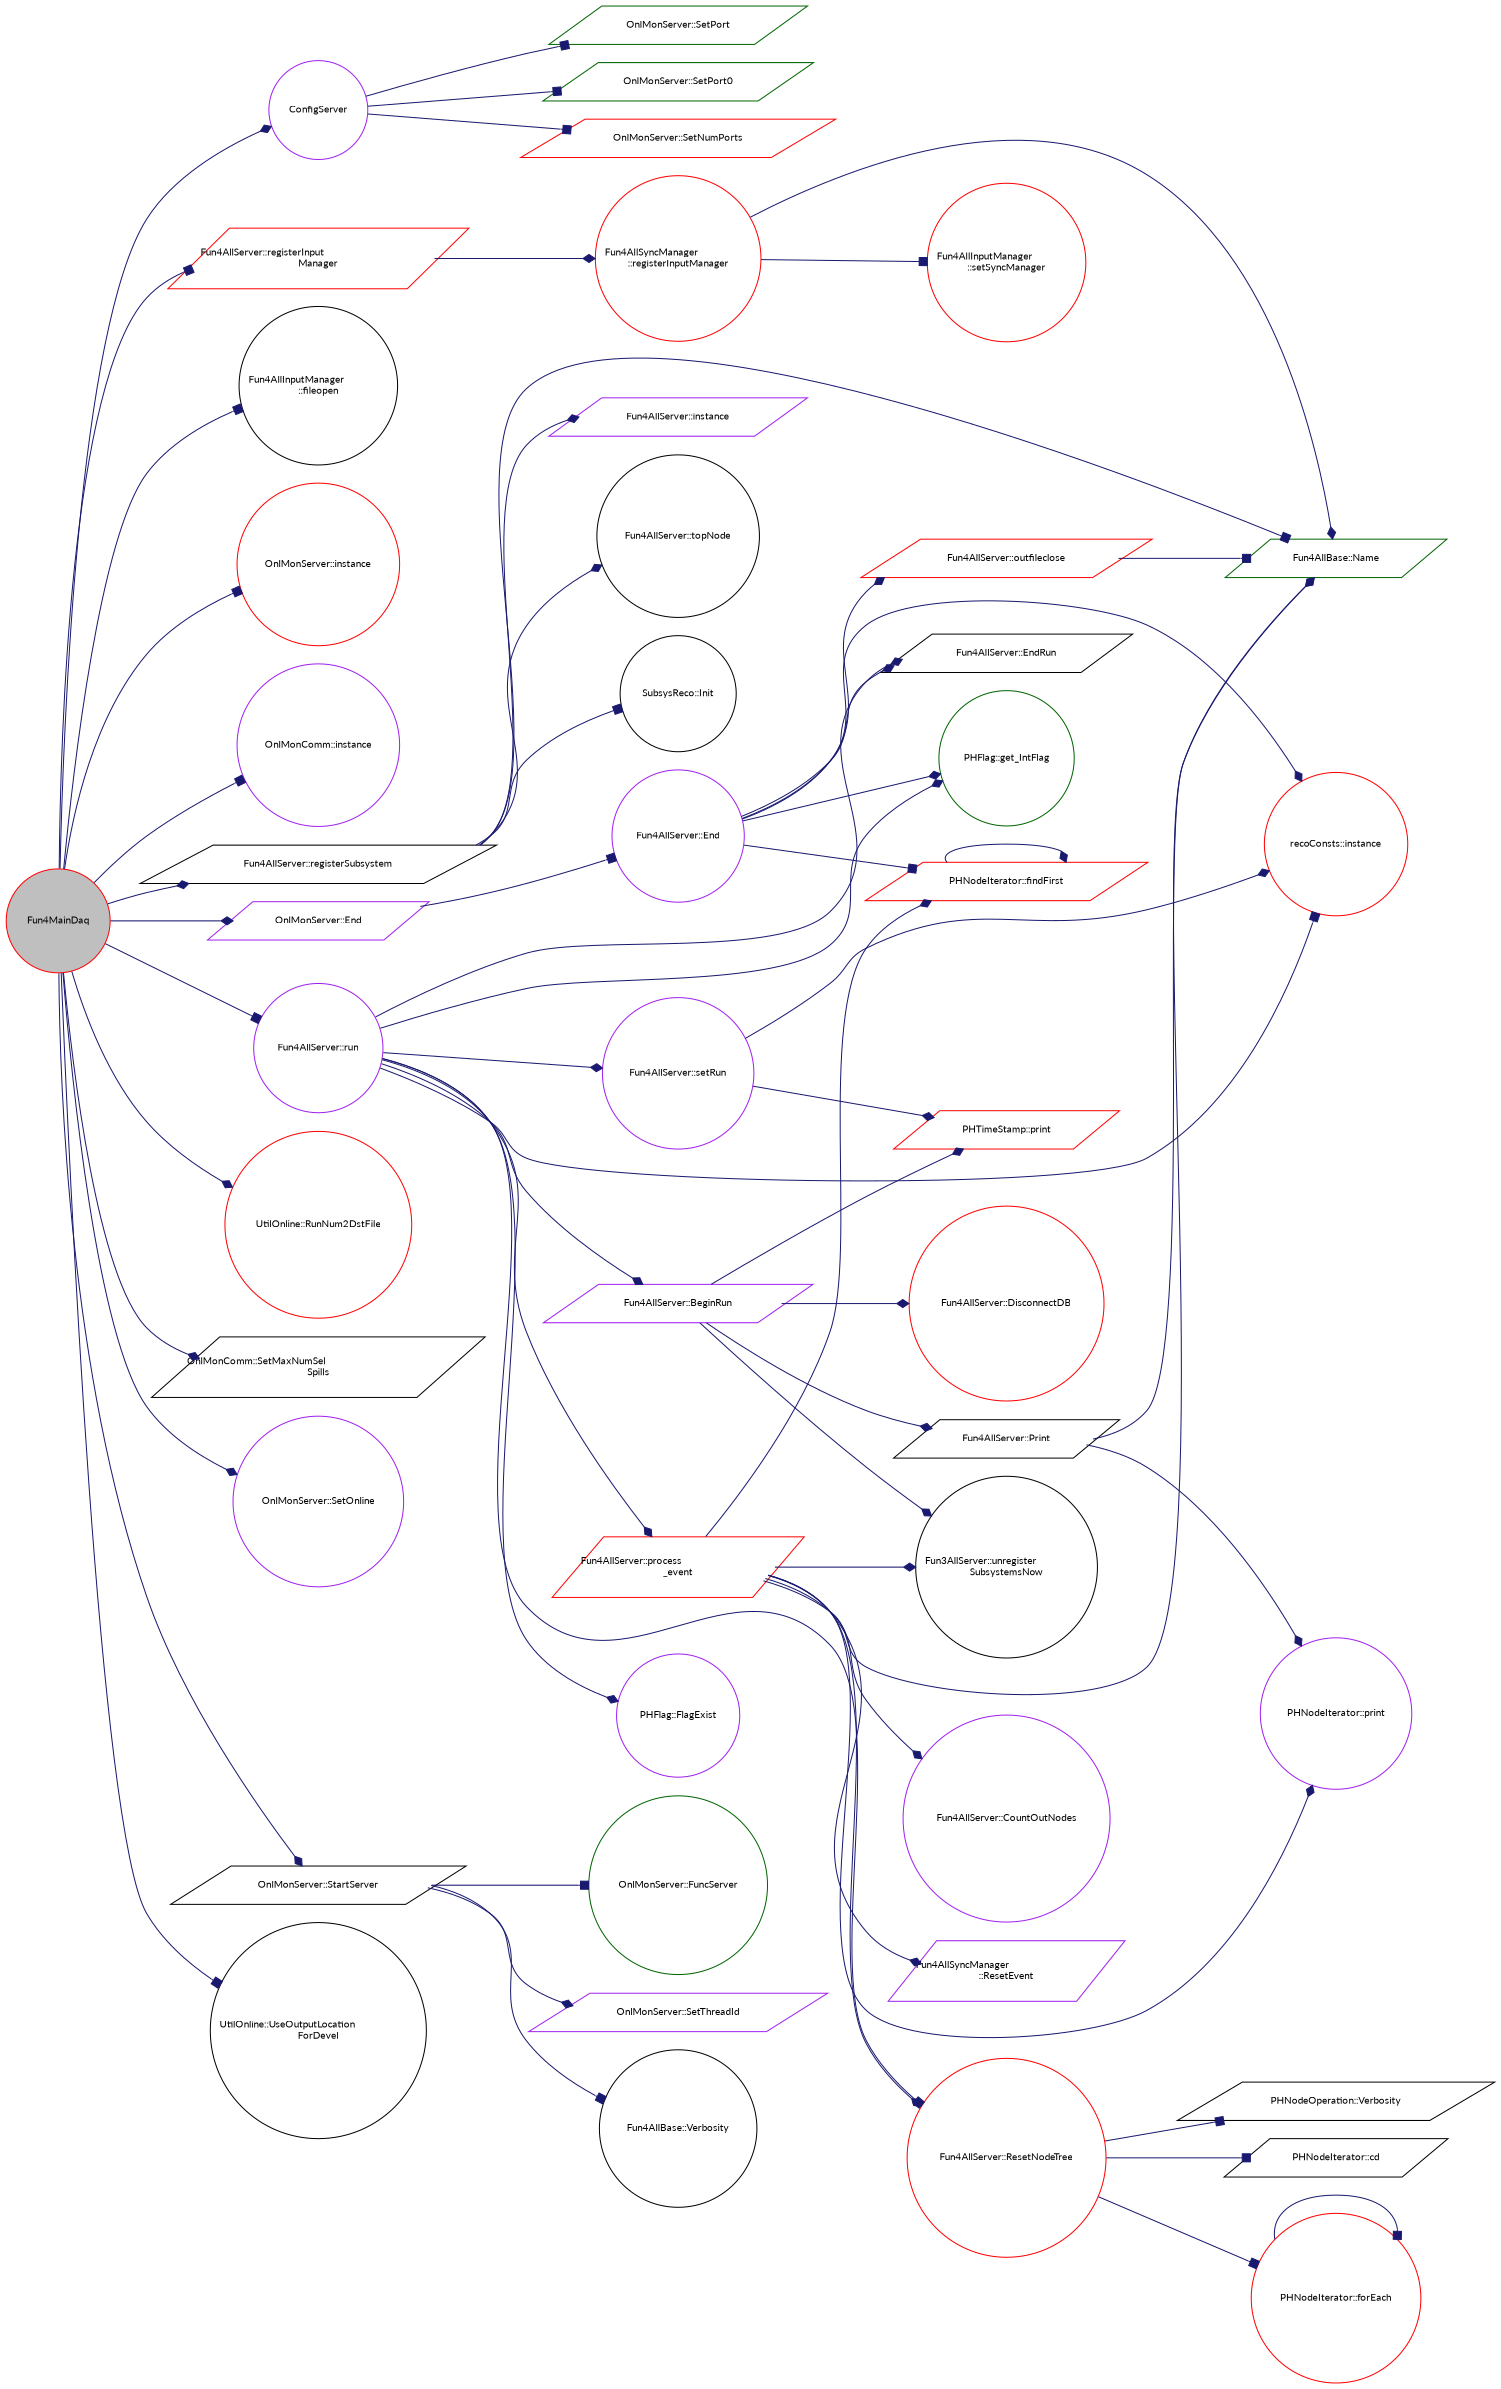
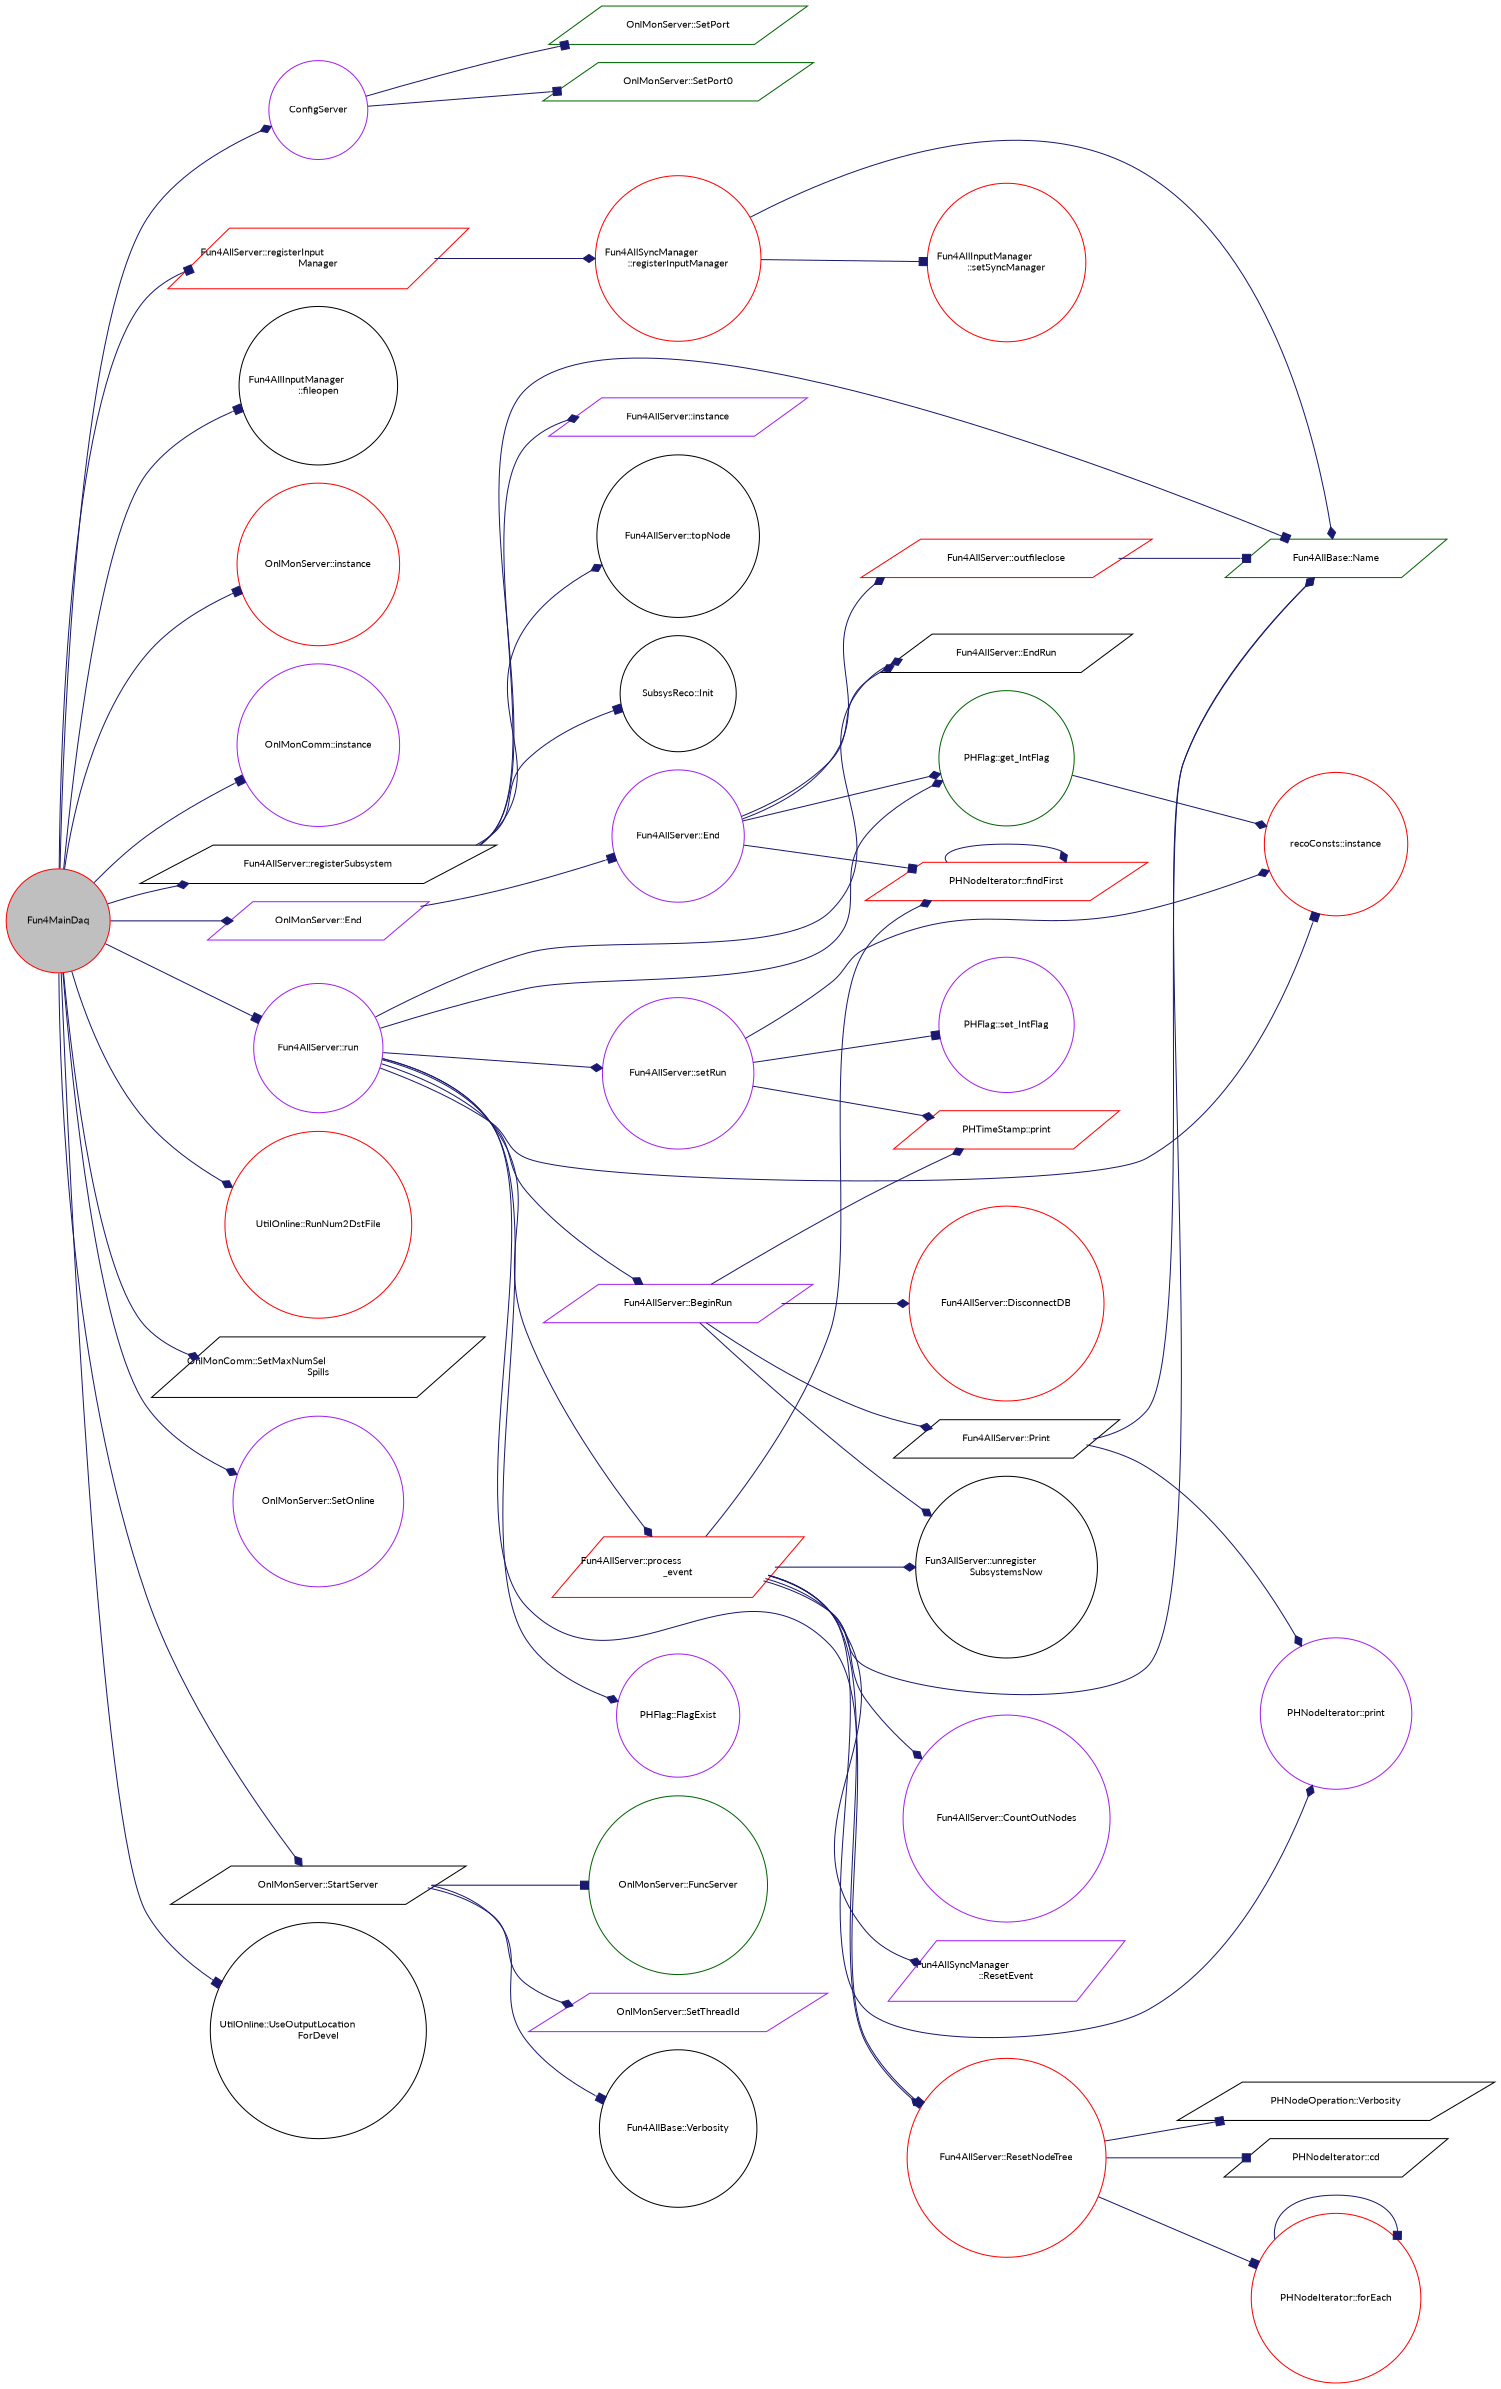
(678, 138) -> none
(985, 601) -> (1164, 799)
none -> (1007, 1025)
